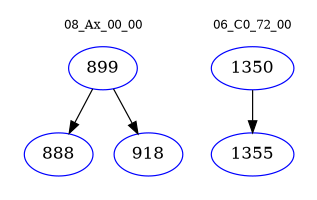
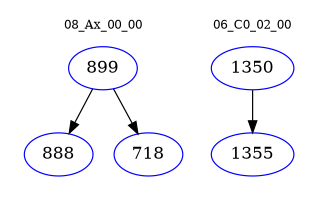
(253, 26) -> (253, 26)
(148, 154) -> (148, 154)
